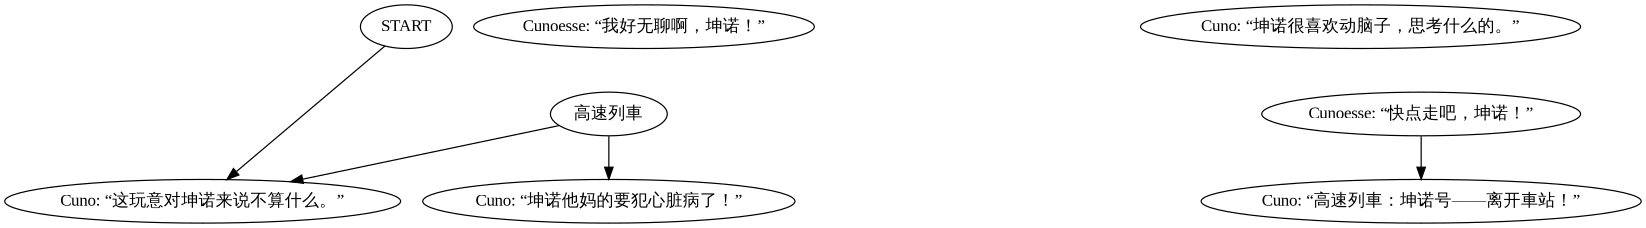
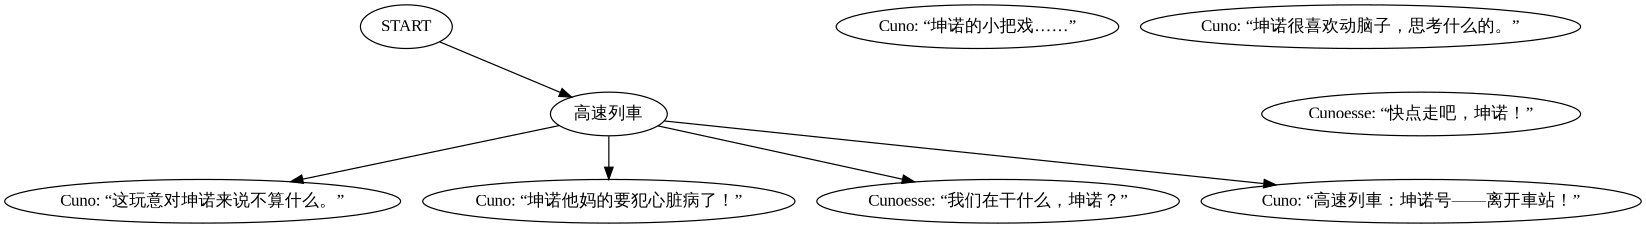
(644, 27) -> none
none -> (977, 27)
(311, 109) -> (500, 67)
(1421, 152) -> (964, 152)
none -> (998, 201)
